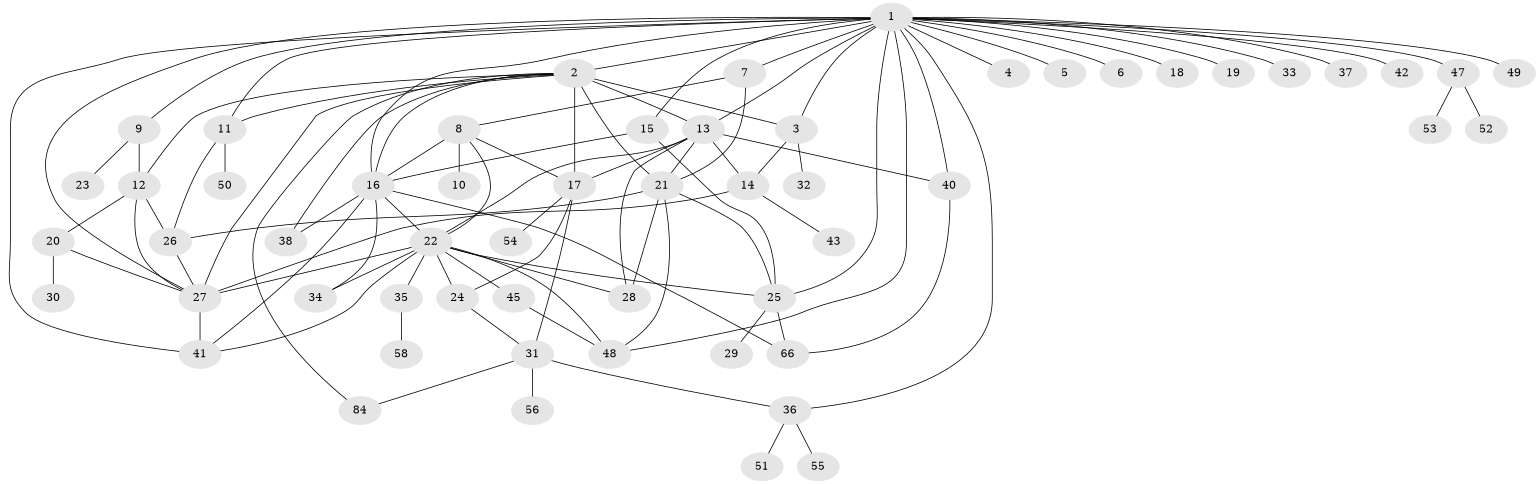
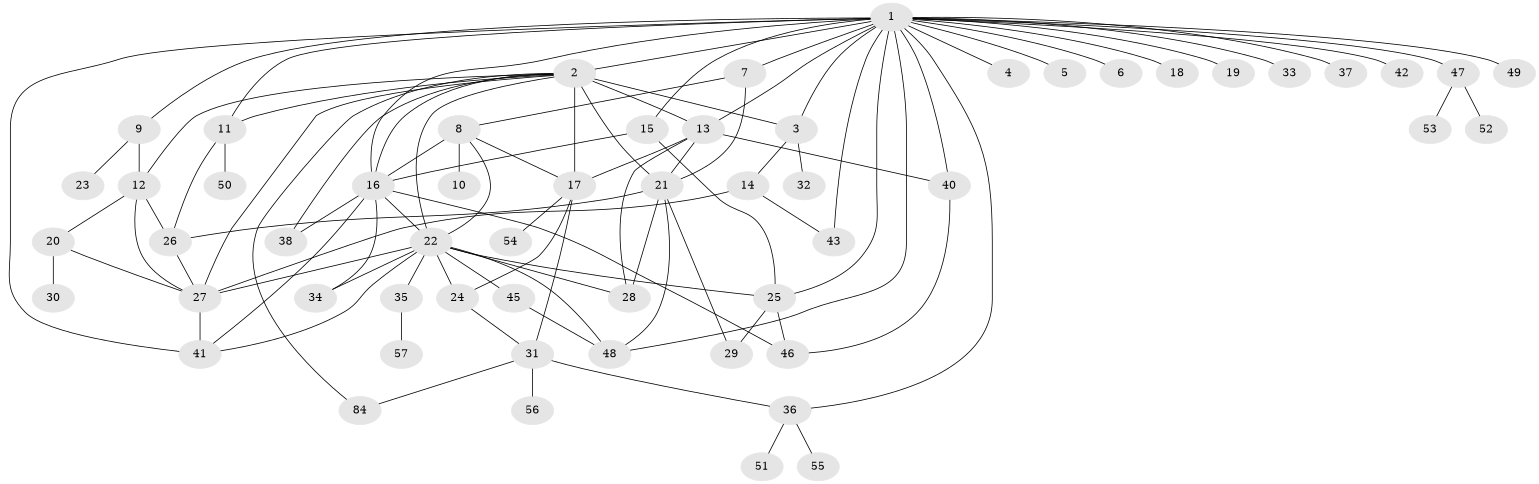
(391, 30) -> (847, 126)
(726, 158) -> none
(560, 167) -> (436, 111)
(739, 225) -> (697, 270)
(401, 354) -> (401, 354)
(788, 354) -> (788, 354)
